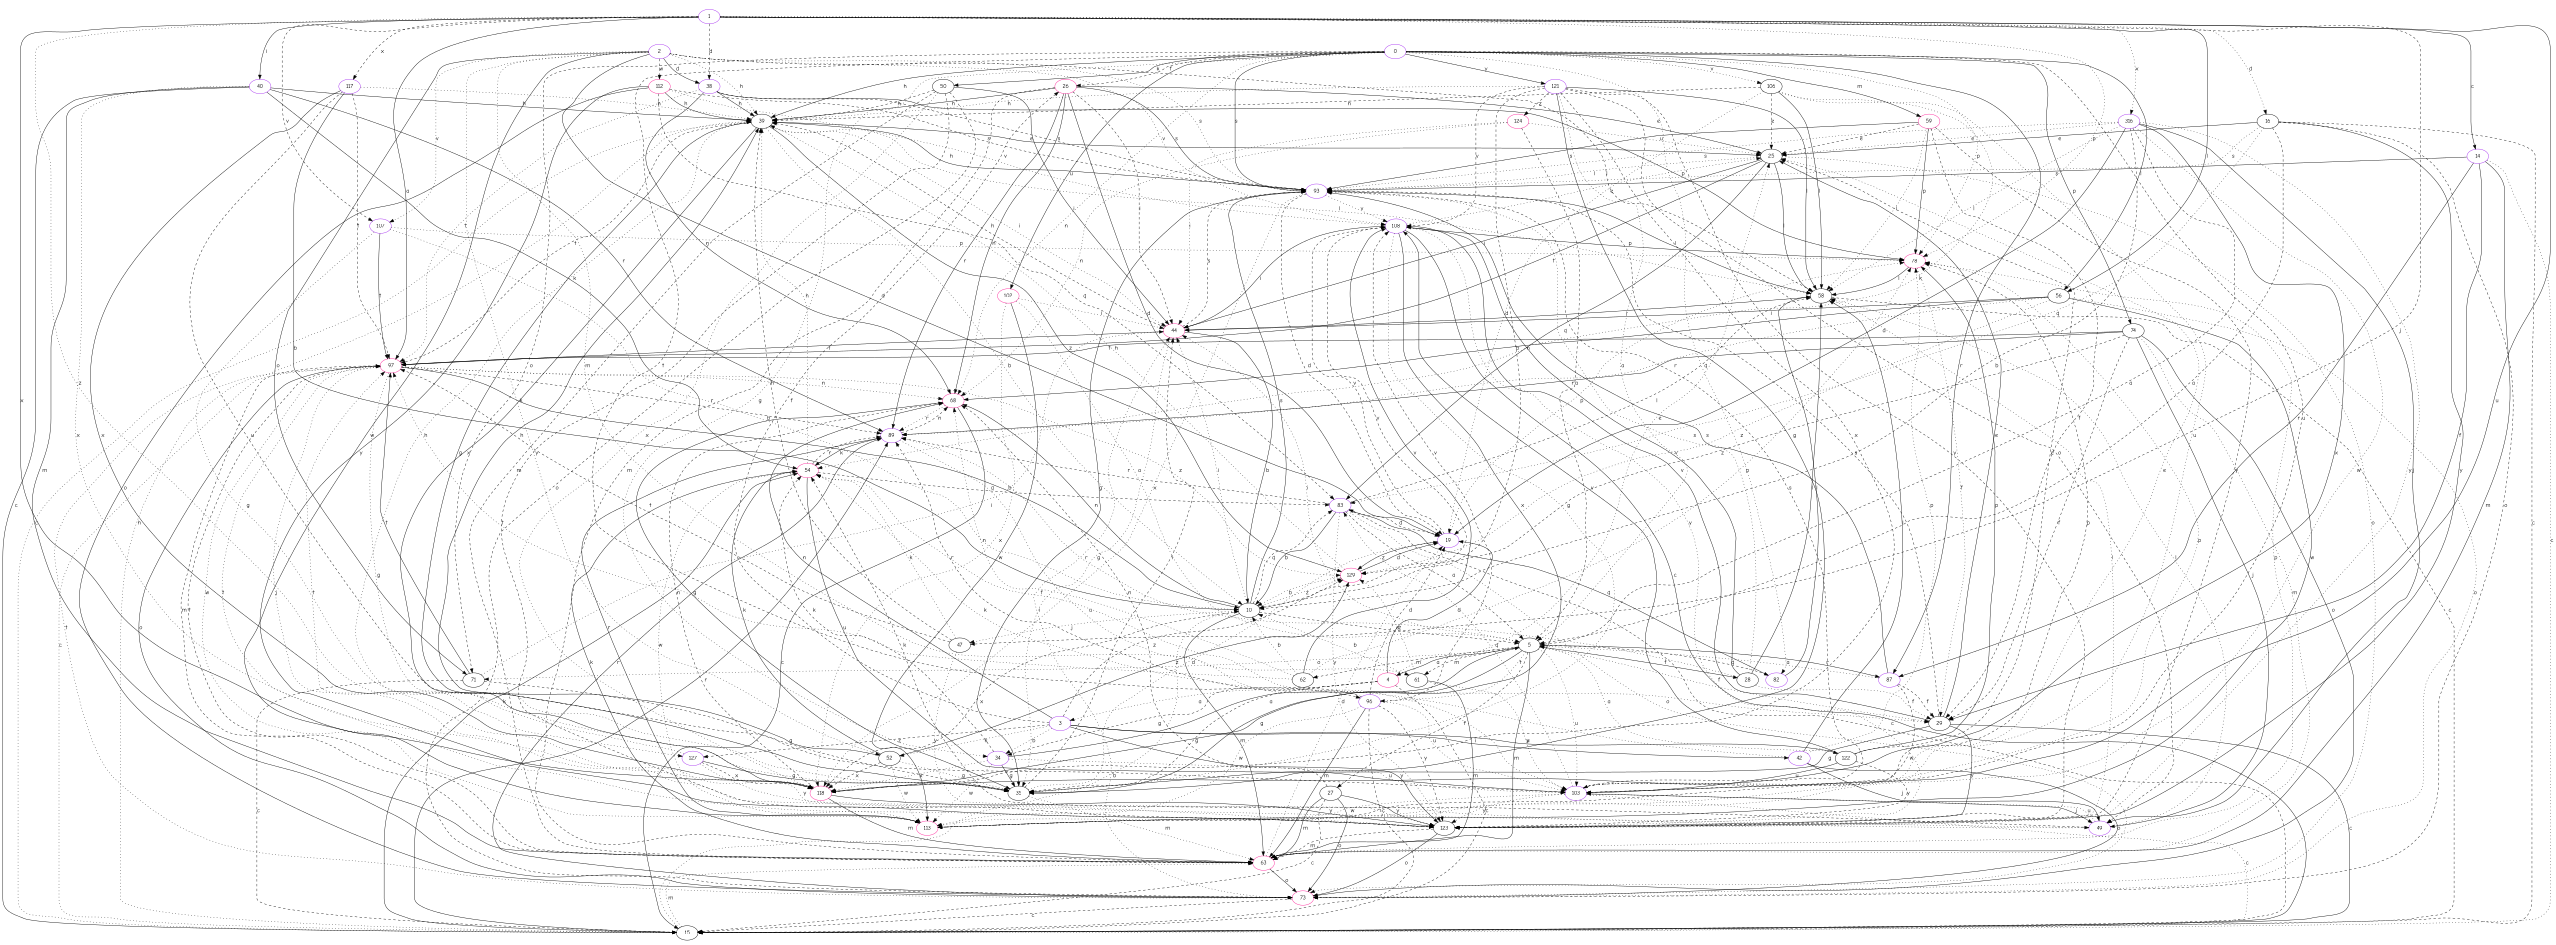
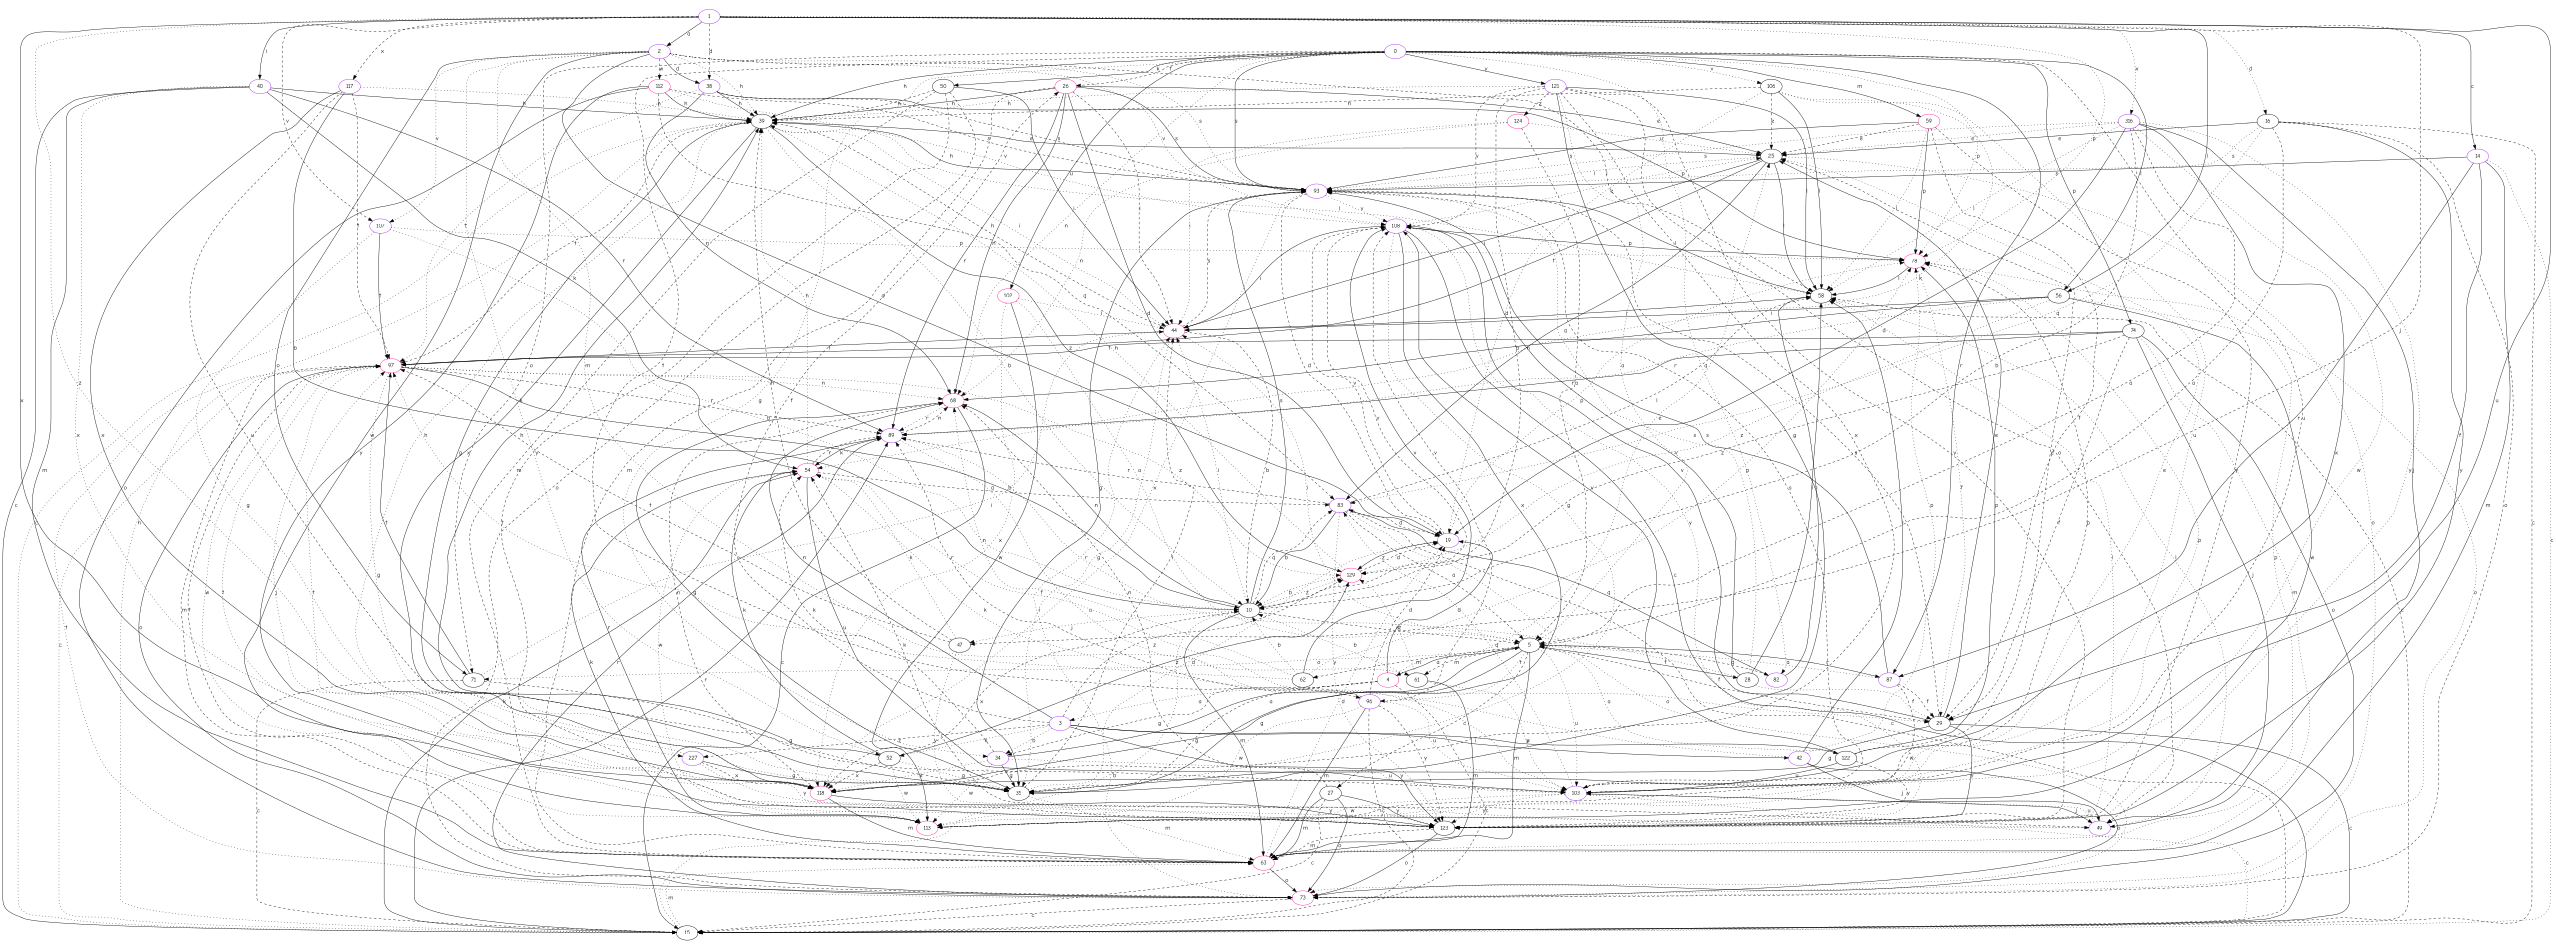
(413, 69) -> (686, 33)
(1271, 433) -> (1271, 433)
(602, 467) -> none
(1396, 555) -> (1396, 555)
(1731, 690) -> (1731, 690)
(1465, 723) -> (1465, 723)
(693, 758) -> (693, 758)
(2451, 909) -> (2328, 919)
